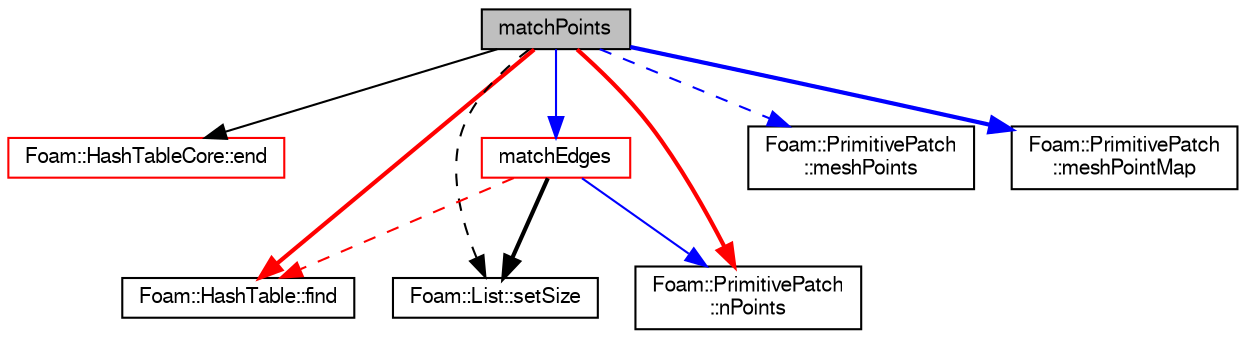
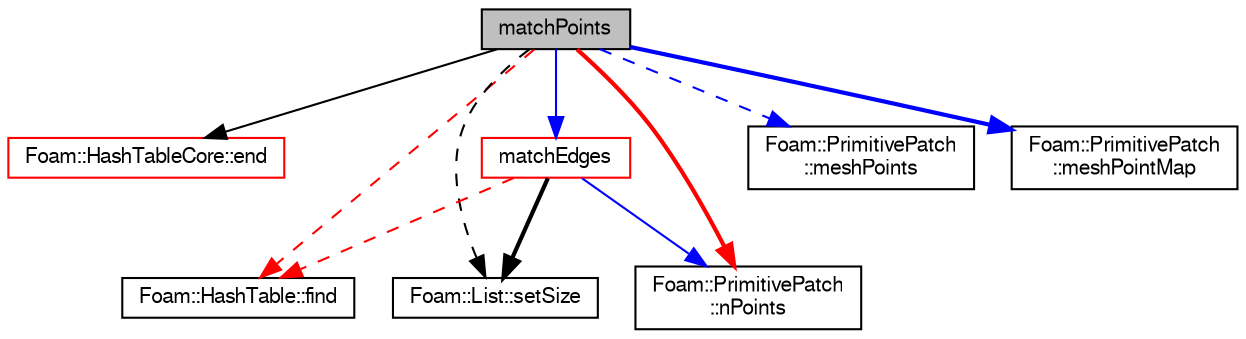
(405, 157) -> (405, 157)
